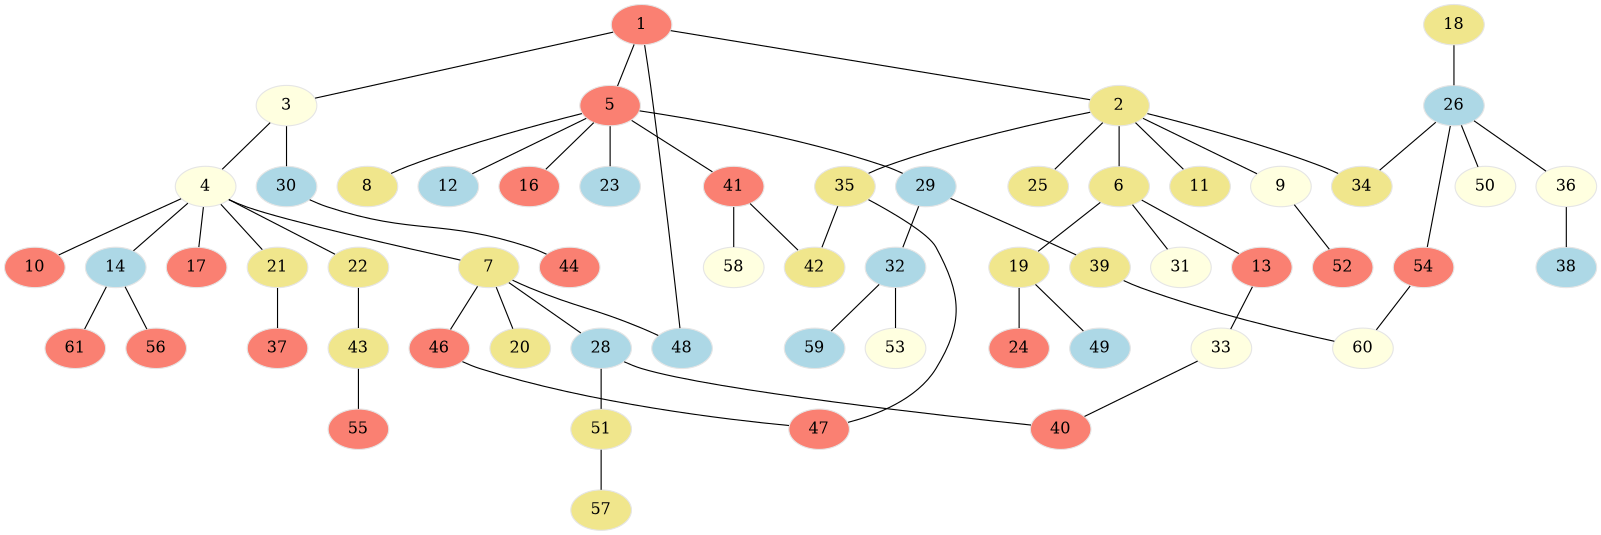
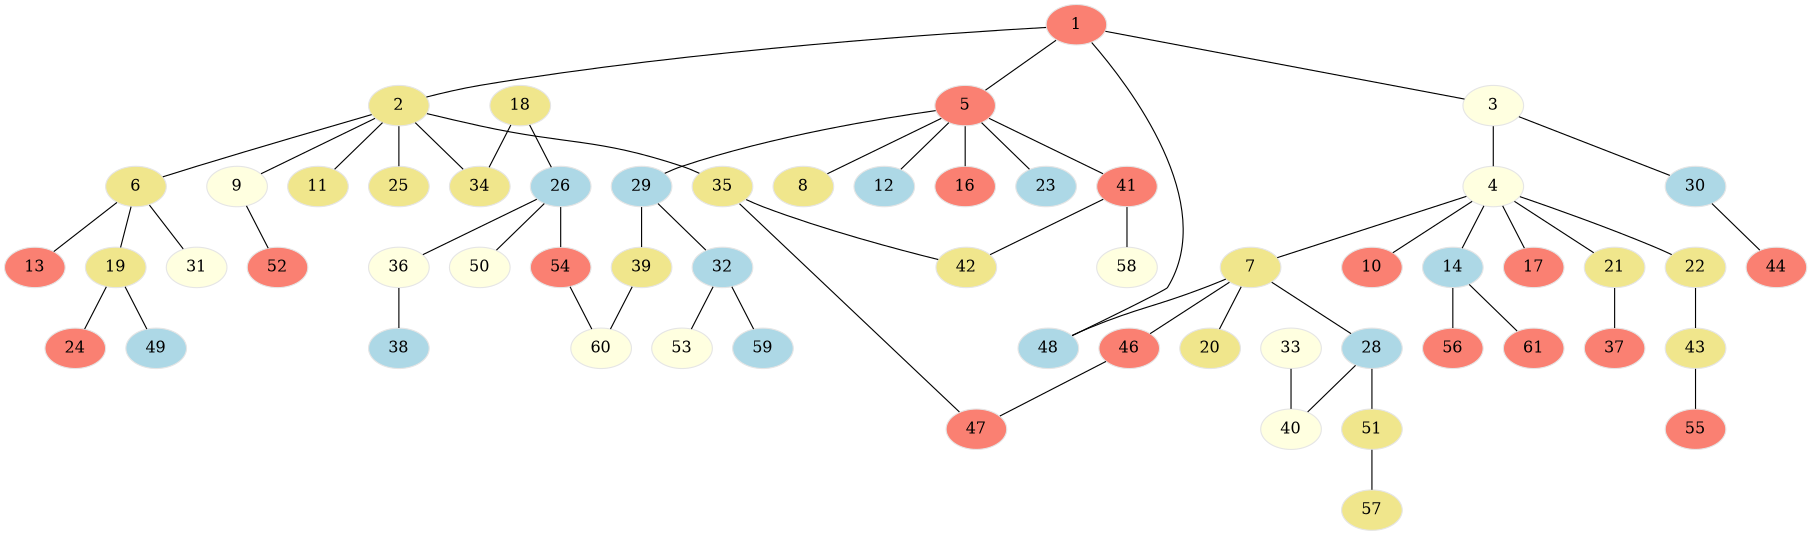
(1408, 146) -> (500, 146)
(1242, 308) -> none
(1061, 429) -> (1291, 429)
